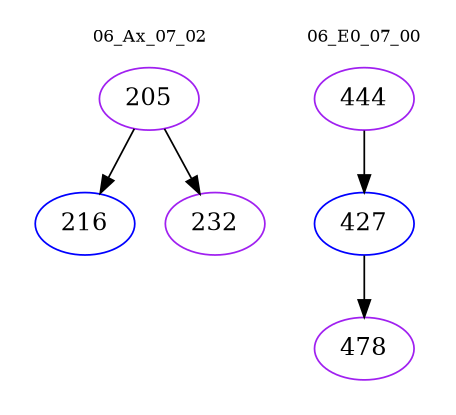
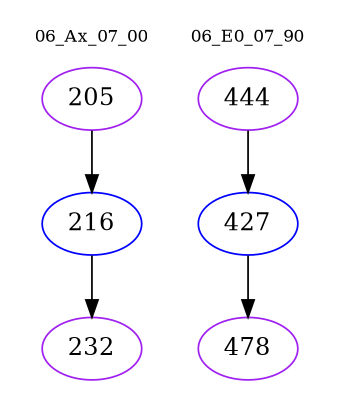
(150, 37) -> (92, 37)
(364, 37) -> (248, 37)
(178, 154) -> (92, 278)
